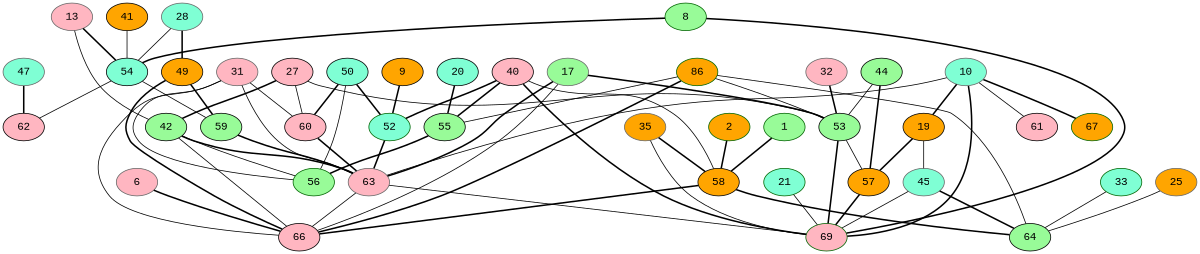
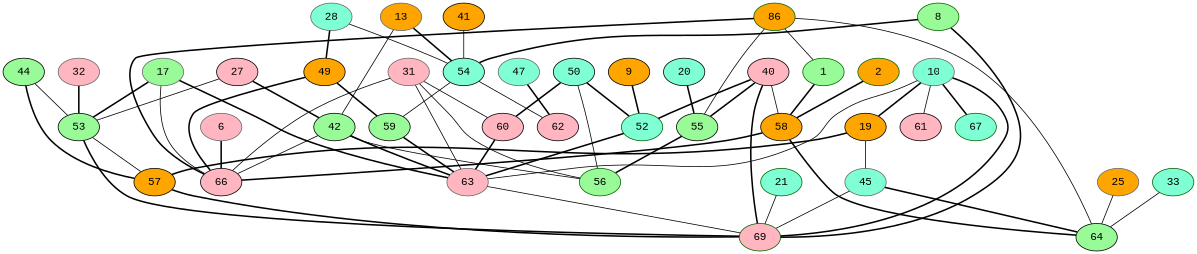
(72, 17) -> (401, 17)
(759, 93) -> (799, 44)
(299, 99) -> none
(645, 127) -> none
(1092, 127) -> (976, 127)
(334, 210) -> none
